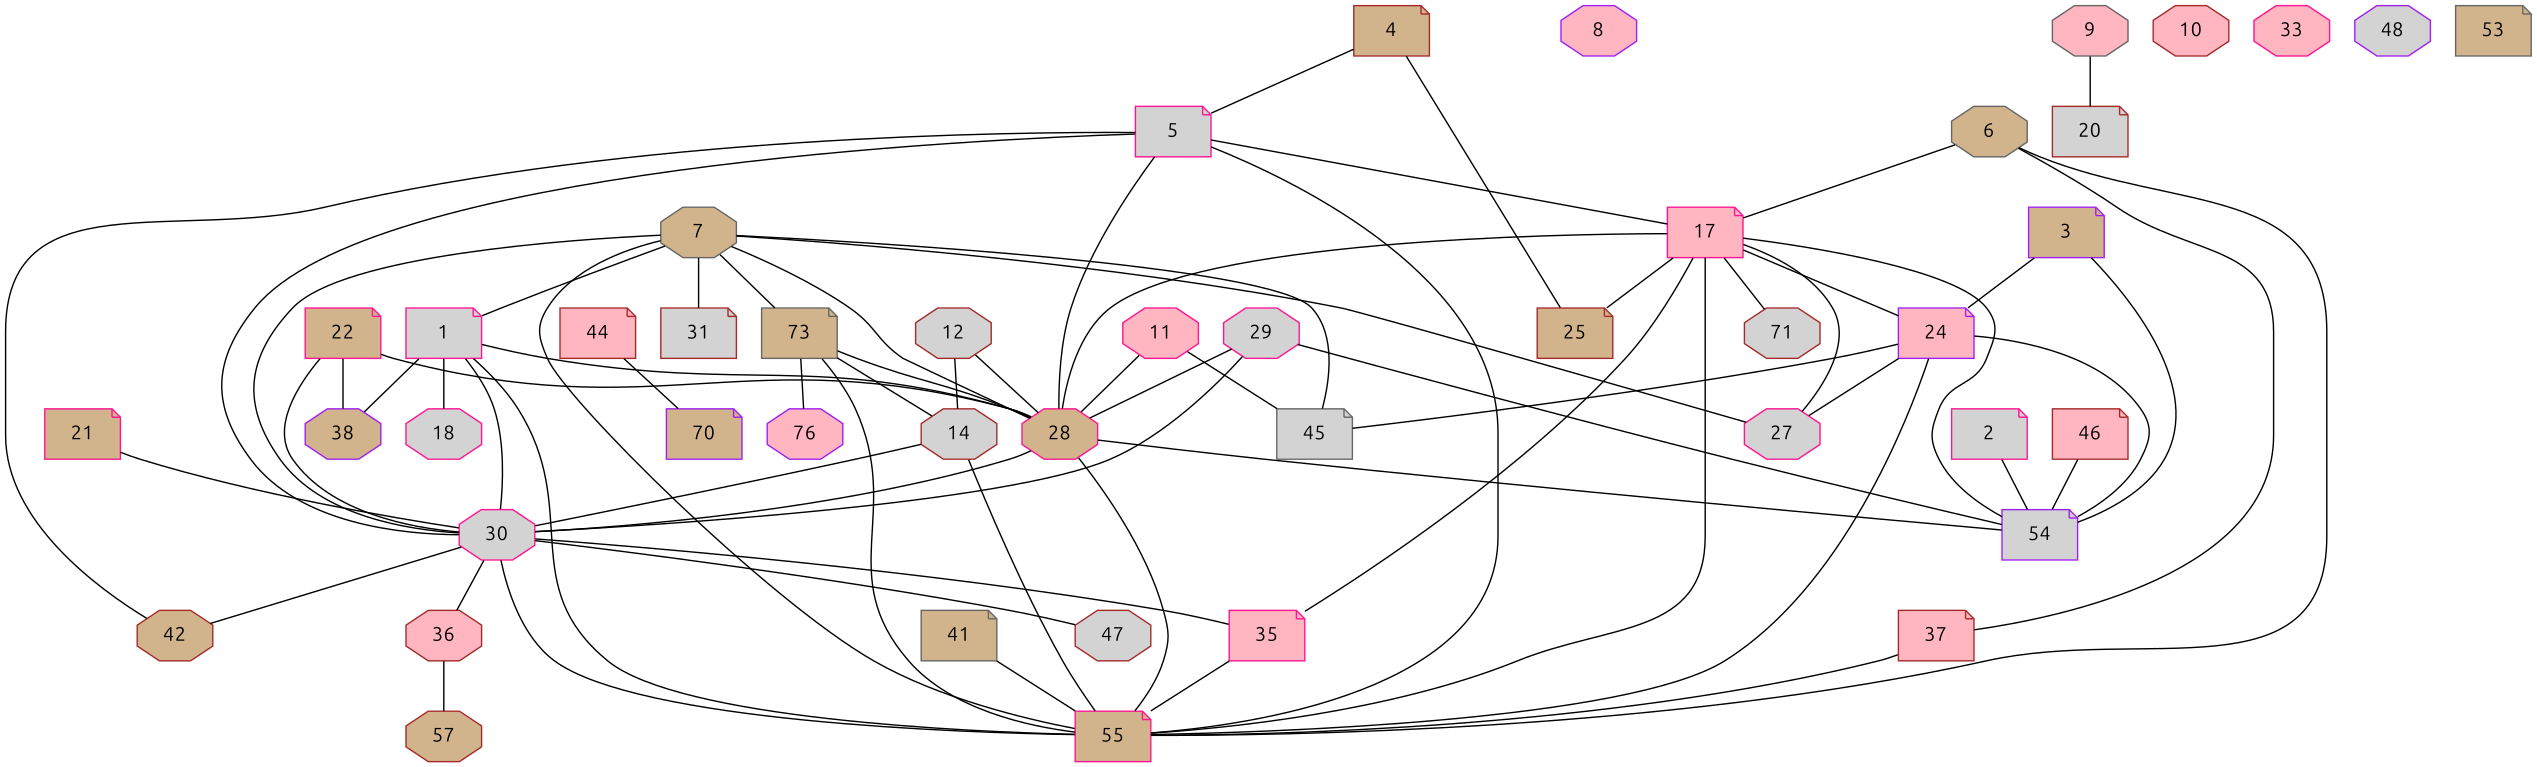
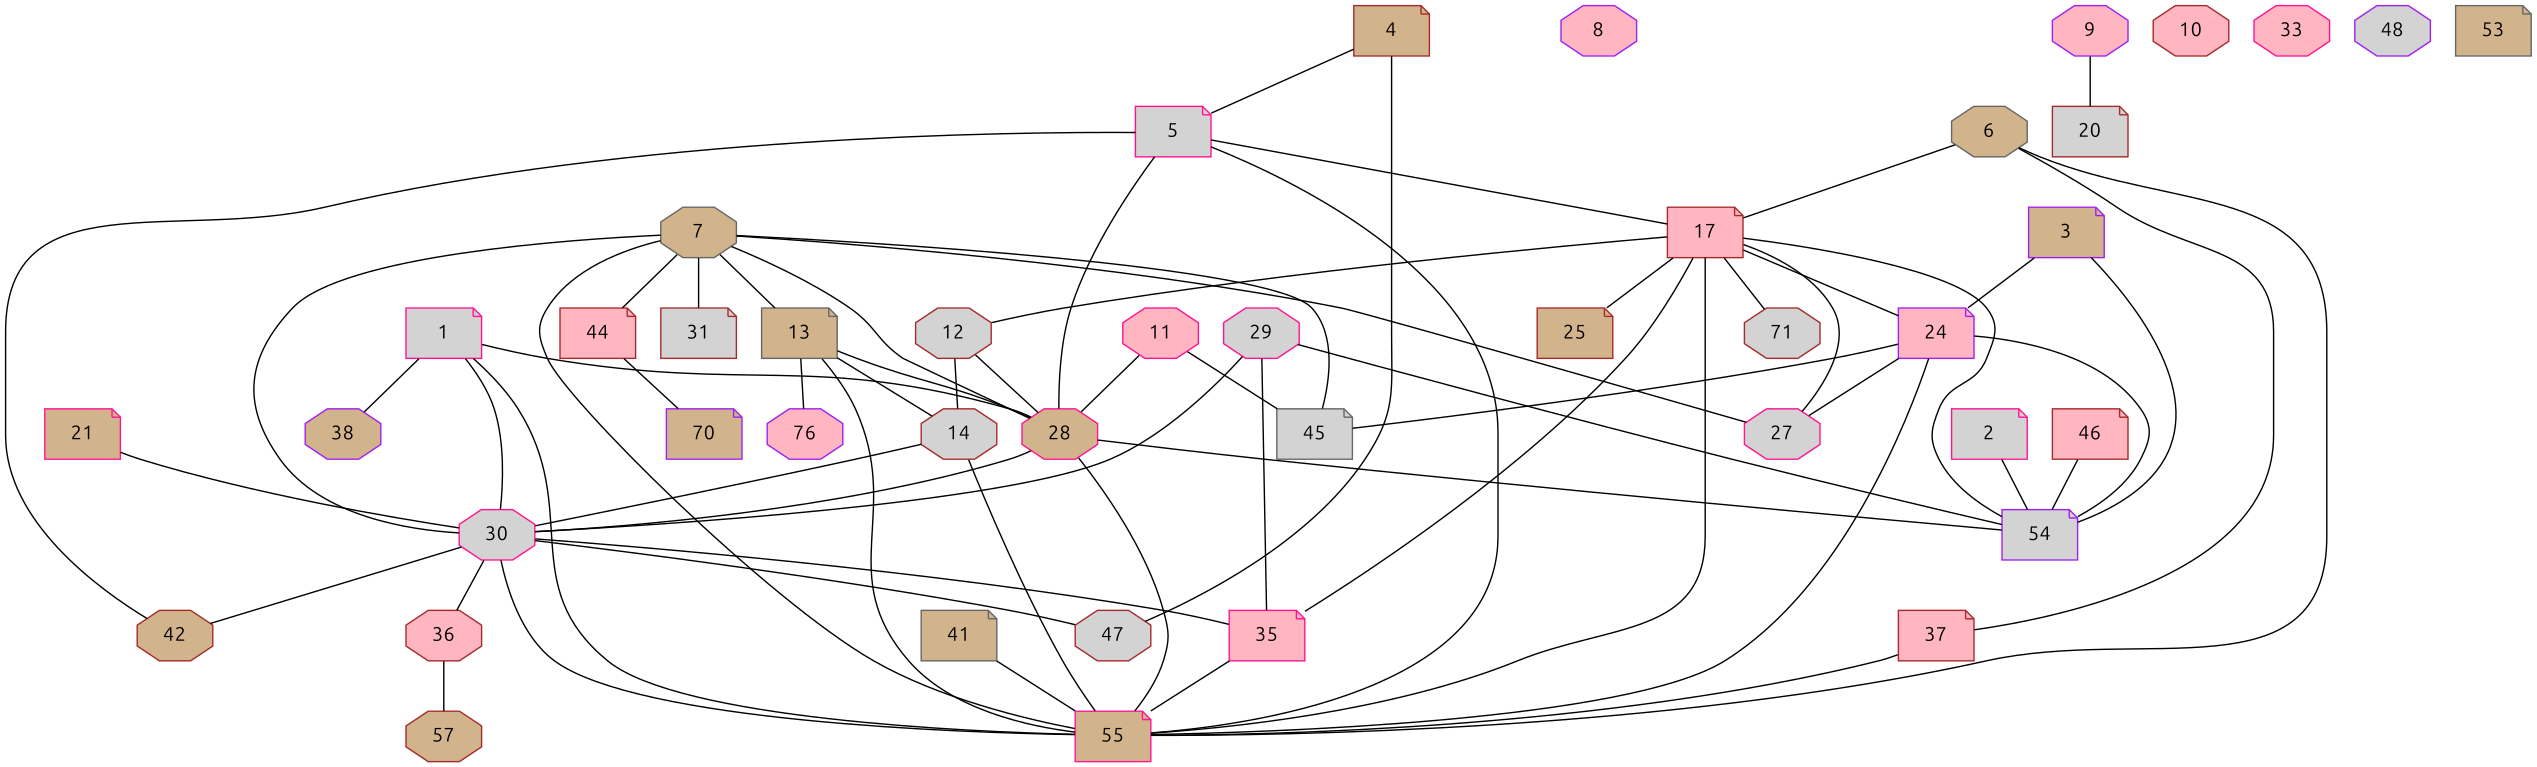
(2090, 31) -> (2090, 31)
(1479, 176) -> (1390, 399)
(487, 206) -> none
(1705, 232) -> (1705, 232)
(1327, 251) -> (1328, 271)
(550, 289) -> (650, 281)
(343, 333) -> none
(799, 333) -> (799, 333)
(1161, 384) -> (1264, 484)
(444, 434) -> none
